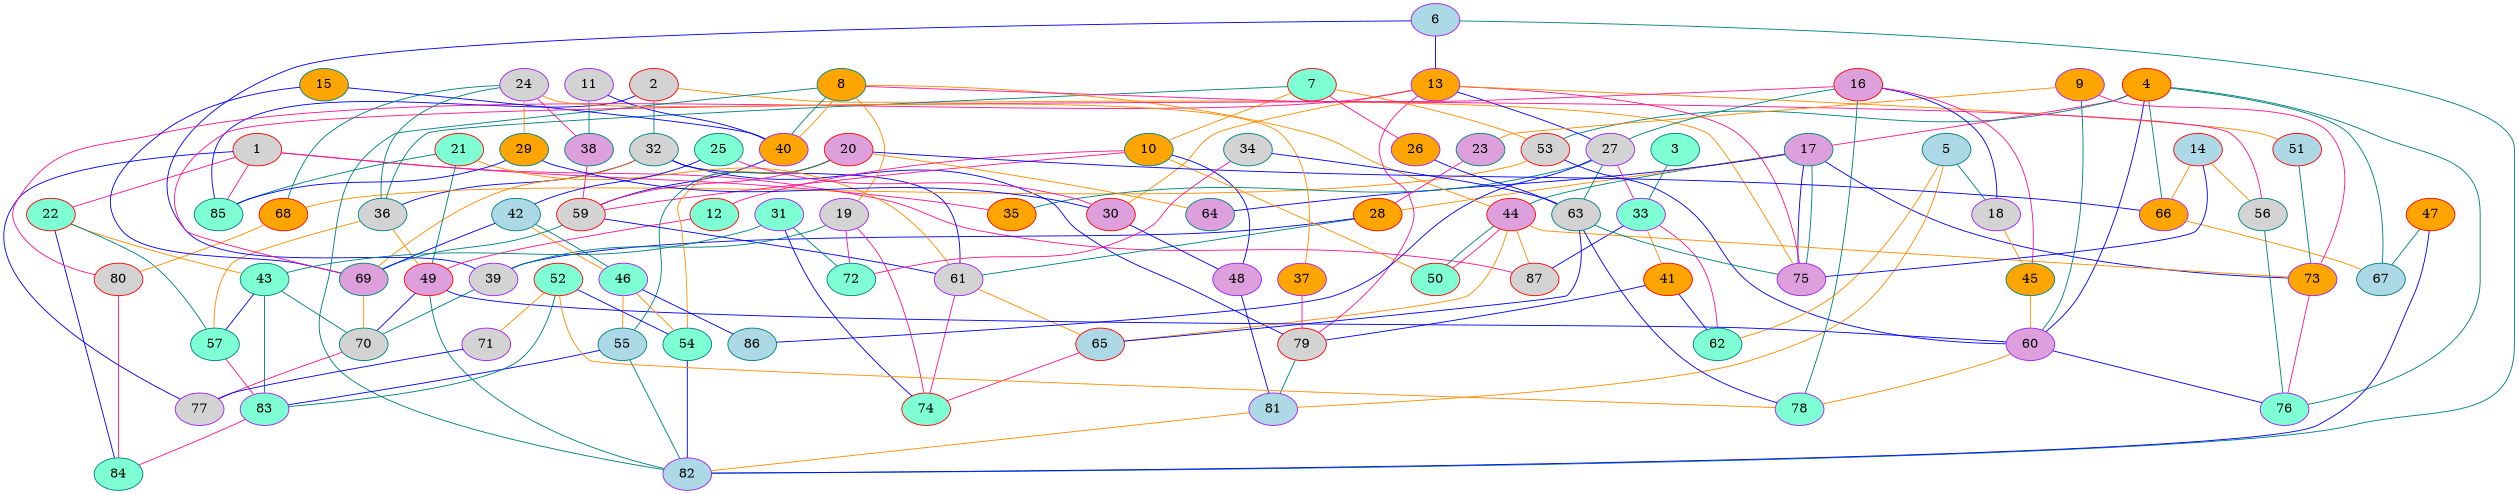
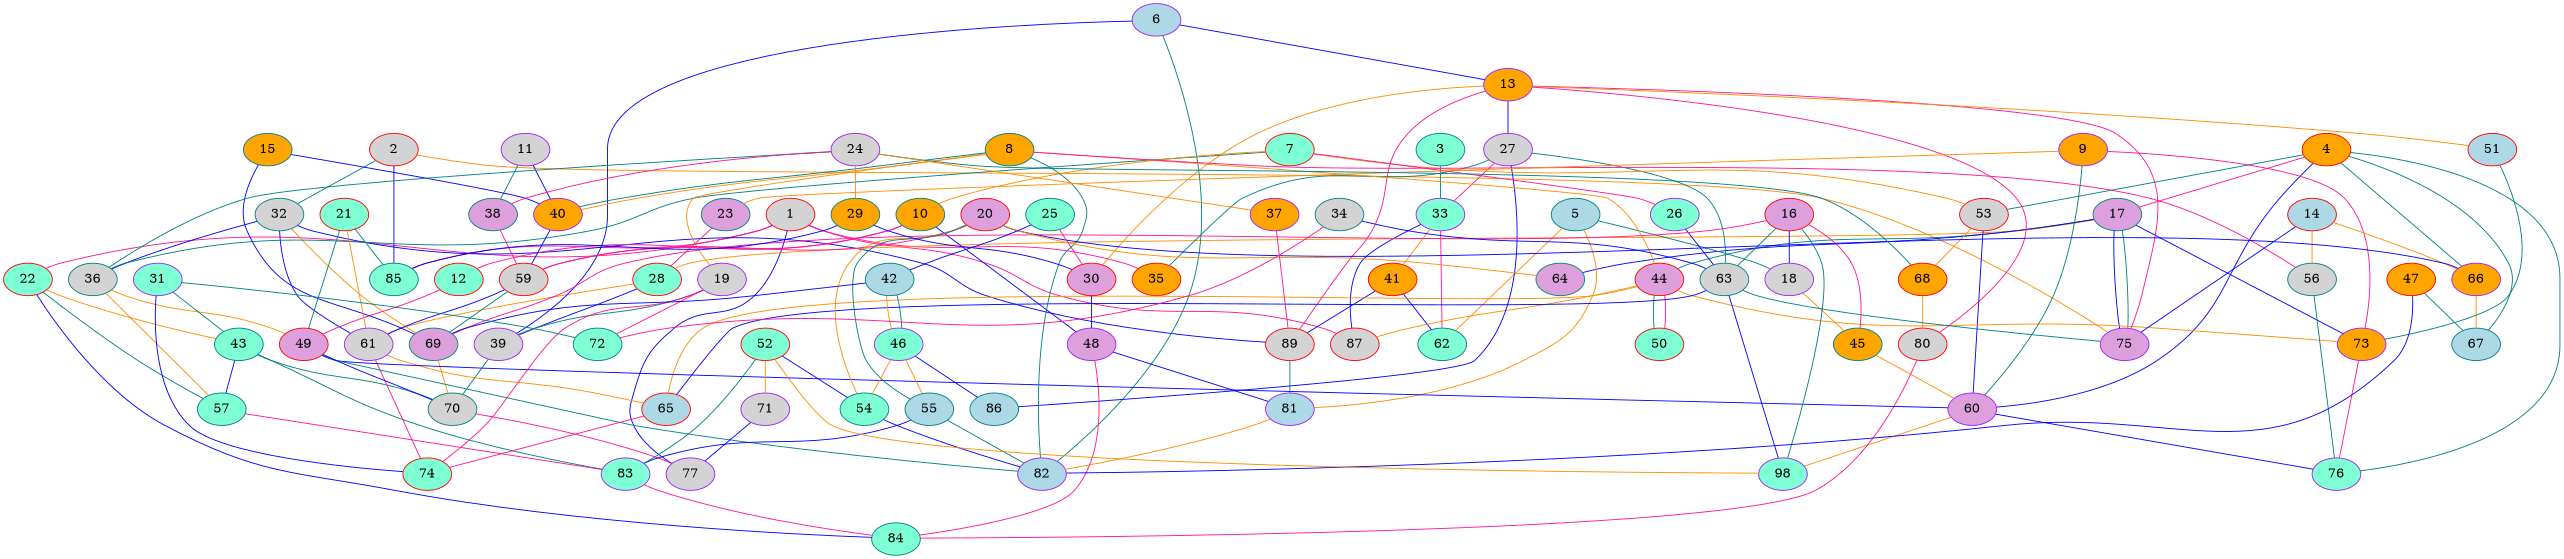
(1730, 109) -> (1757, 247)
(1416, 150) -> (1675, 215)
(1293, 214) -> none
(1378, 215) -> (657, 279)
(1187, 244) -> (509, 305)
(1302, 344) -> (1290, 344)
(1800, 409) -> (1783, 474)
none -> (1064, 499)
